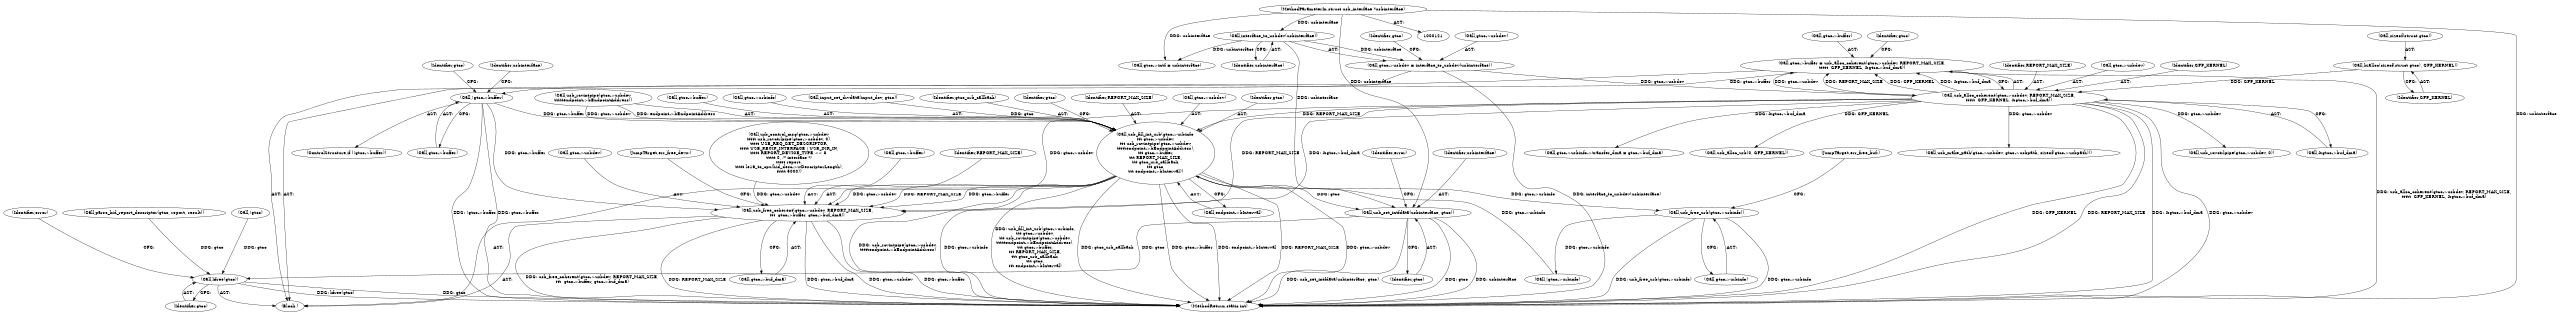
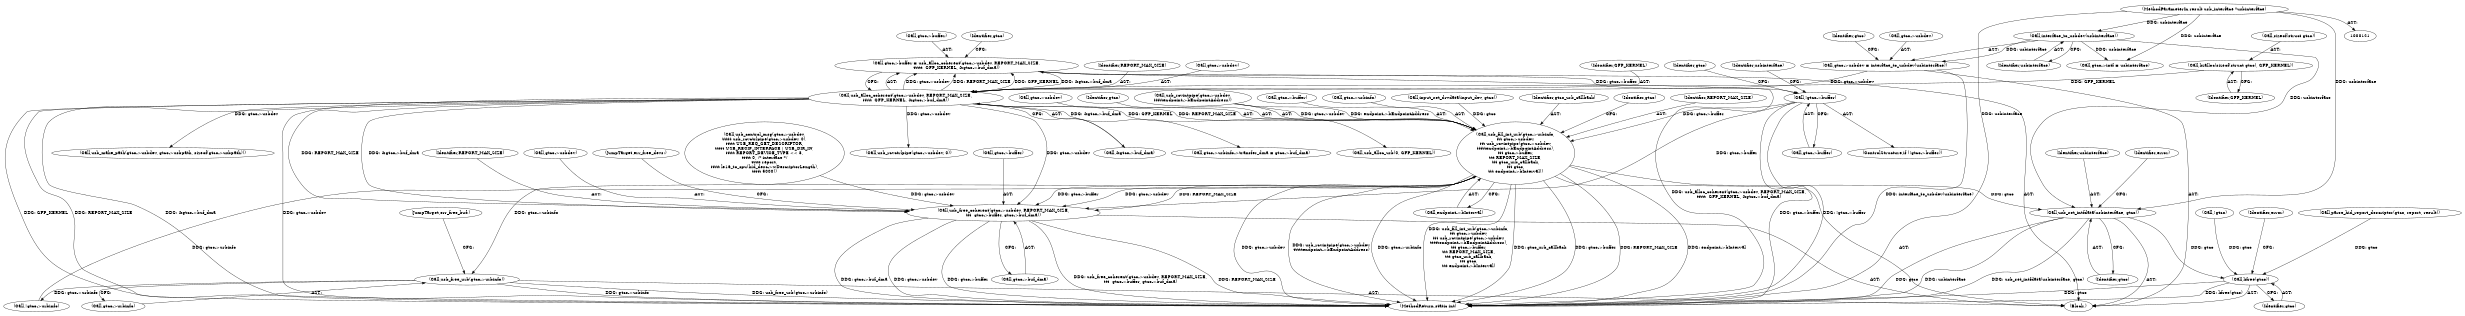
(1343, 9) -> (2204, 9)
none -> (2147, 271)
none -> (1290, 293)
